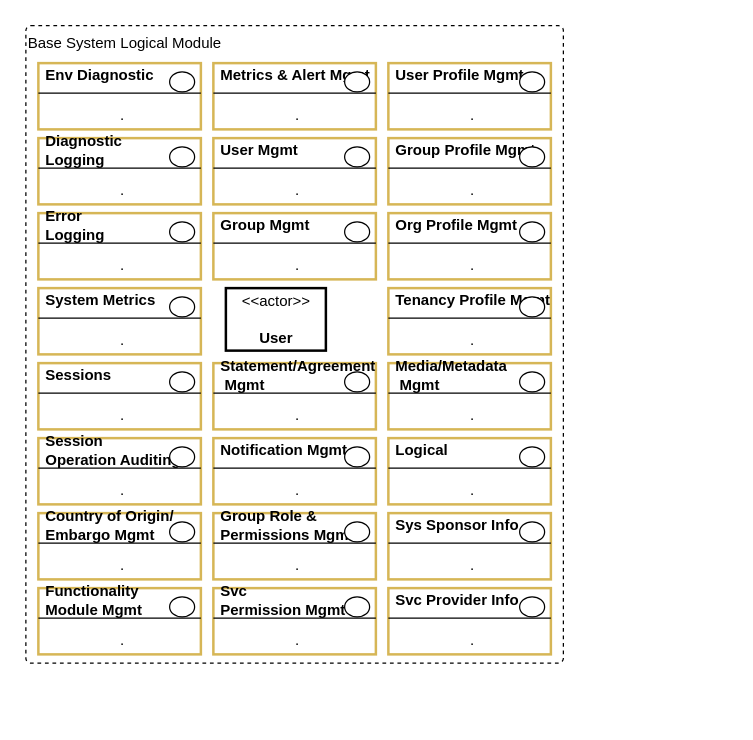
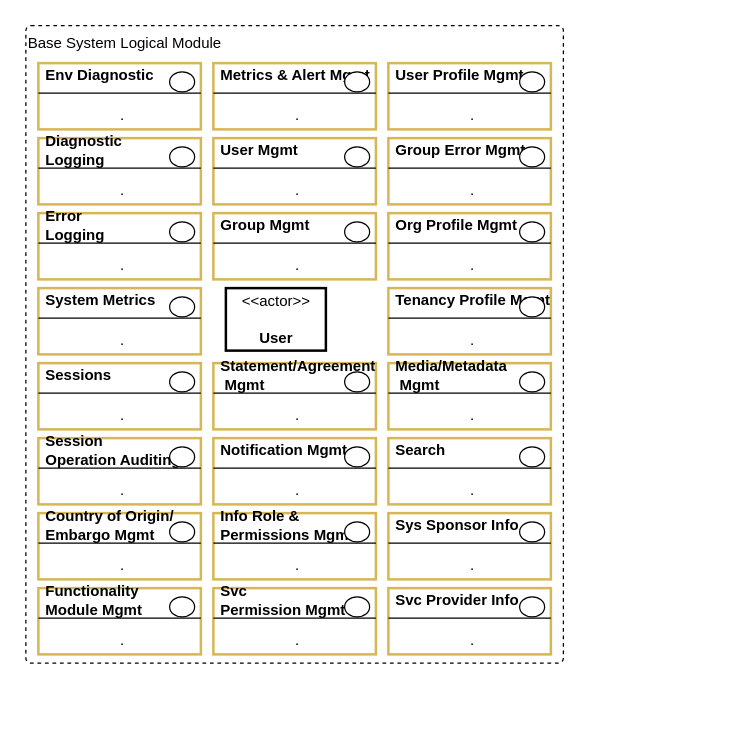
(463, 151) -> (459, 151)
(421, 451) -> (421, 451)
(282, 526) -> (282, 526)
